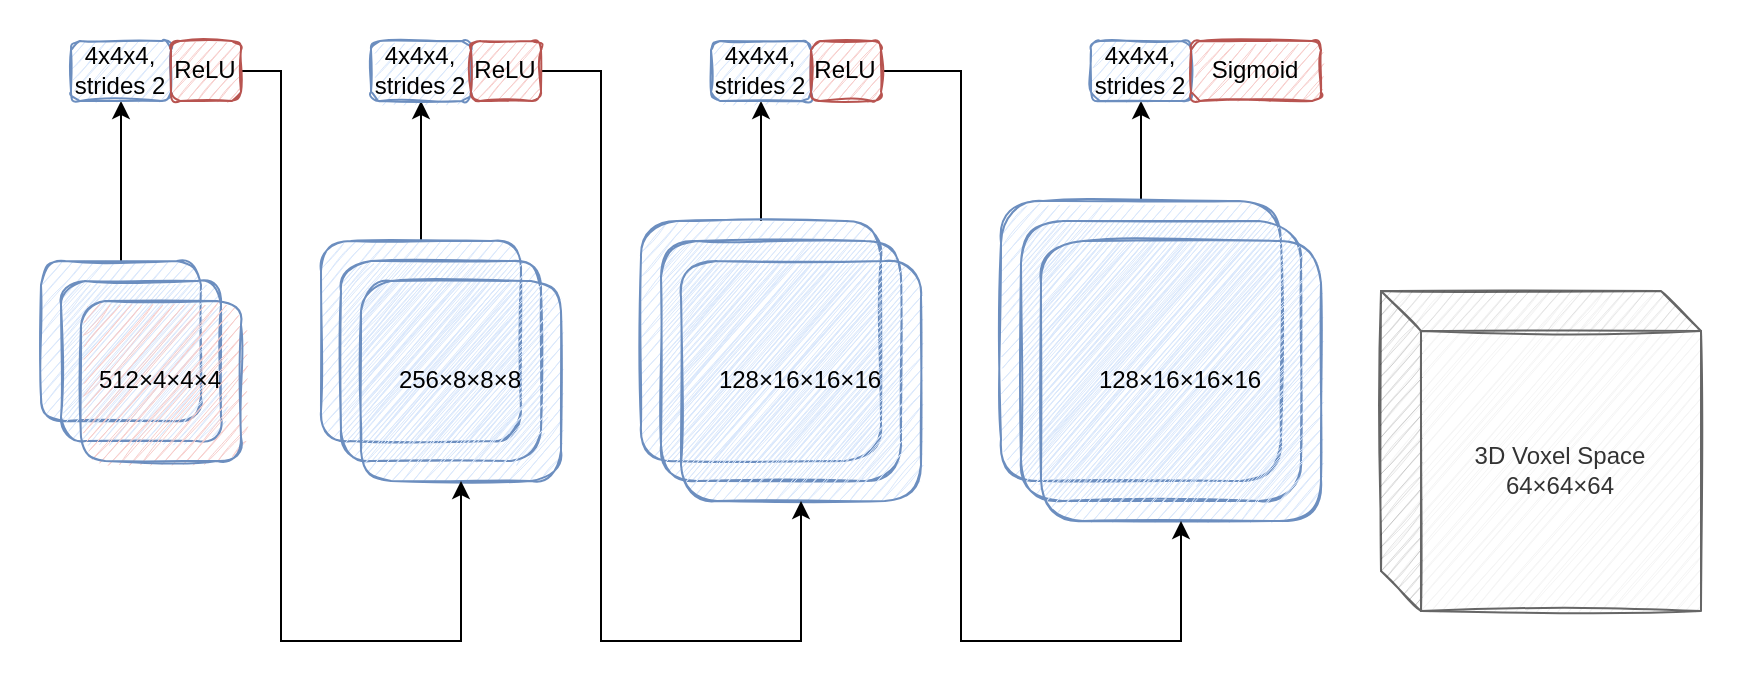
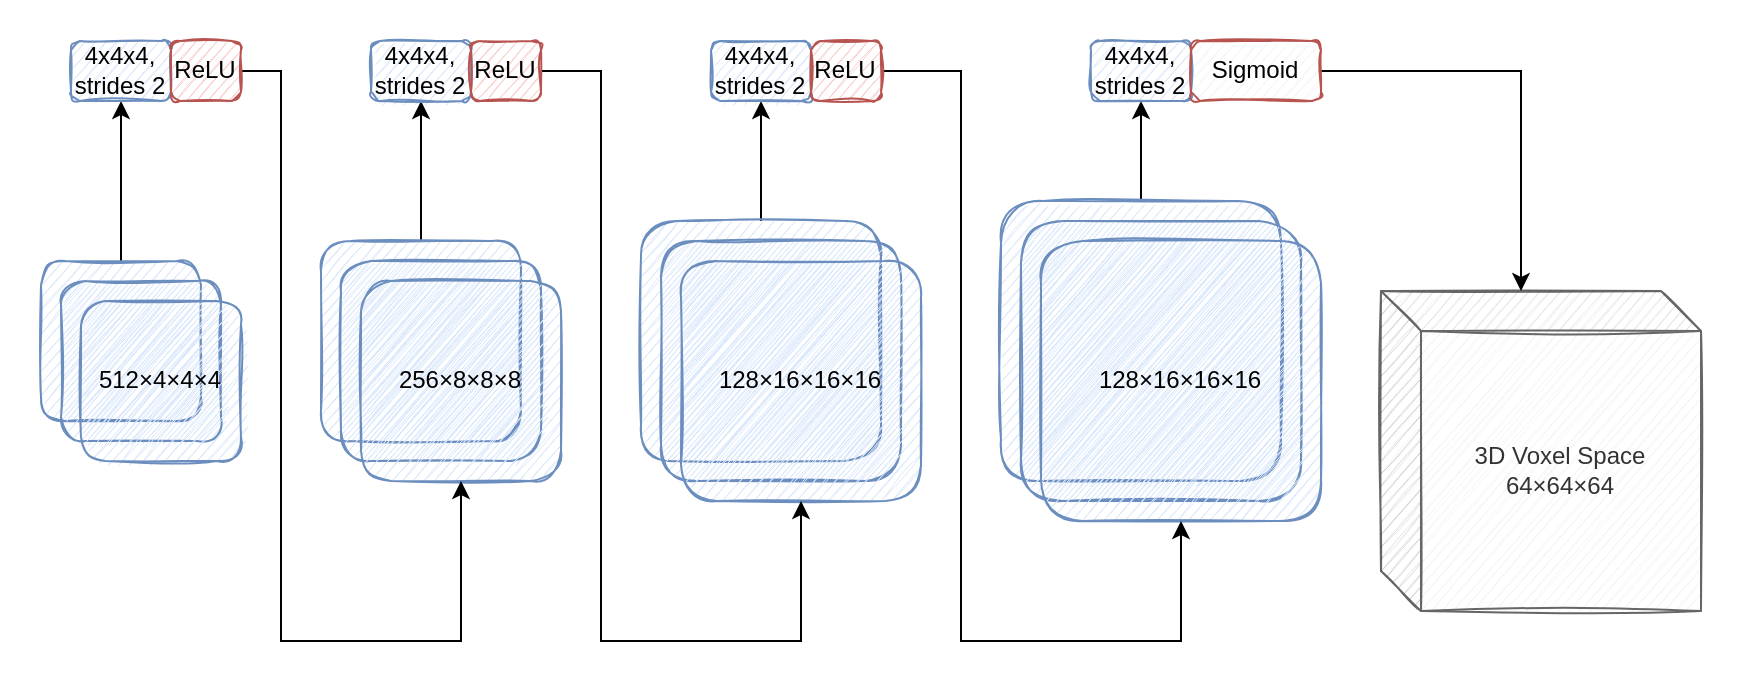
(1256, 71) -> (1256, 71)
none -> (1521, 75)
(161, 381) -> (161, 381)
